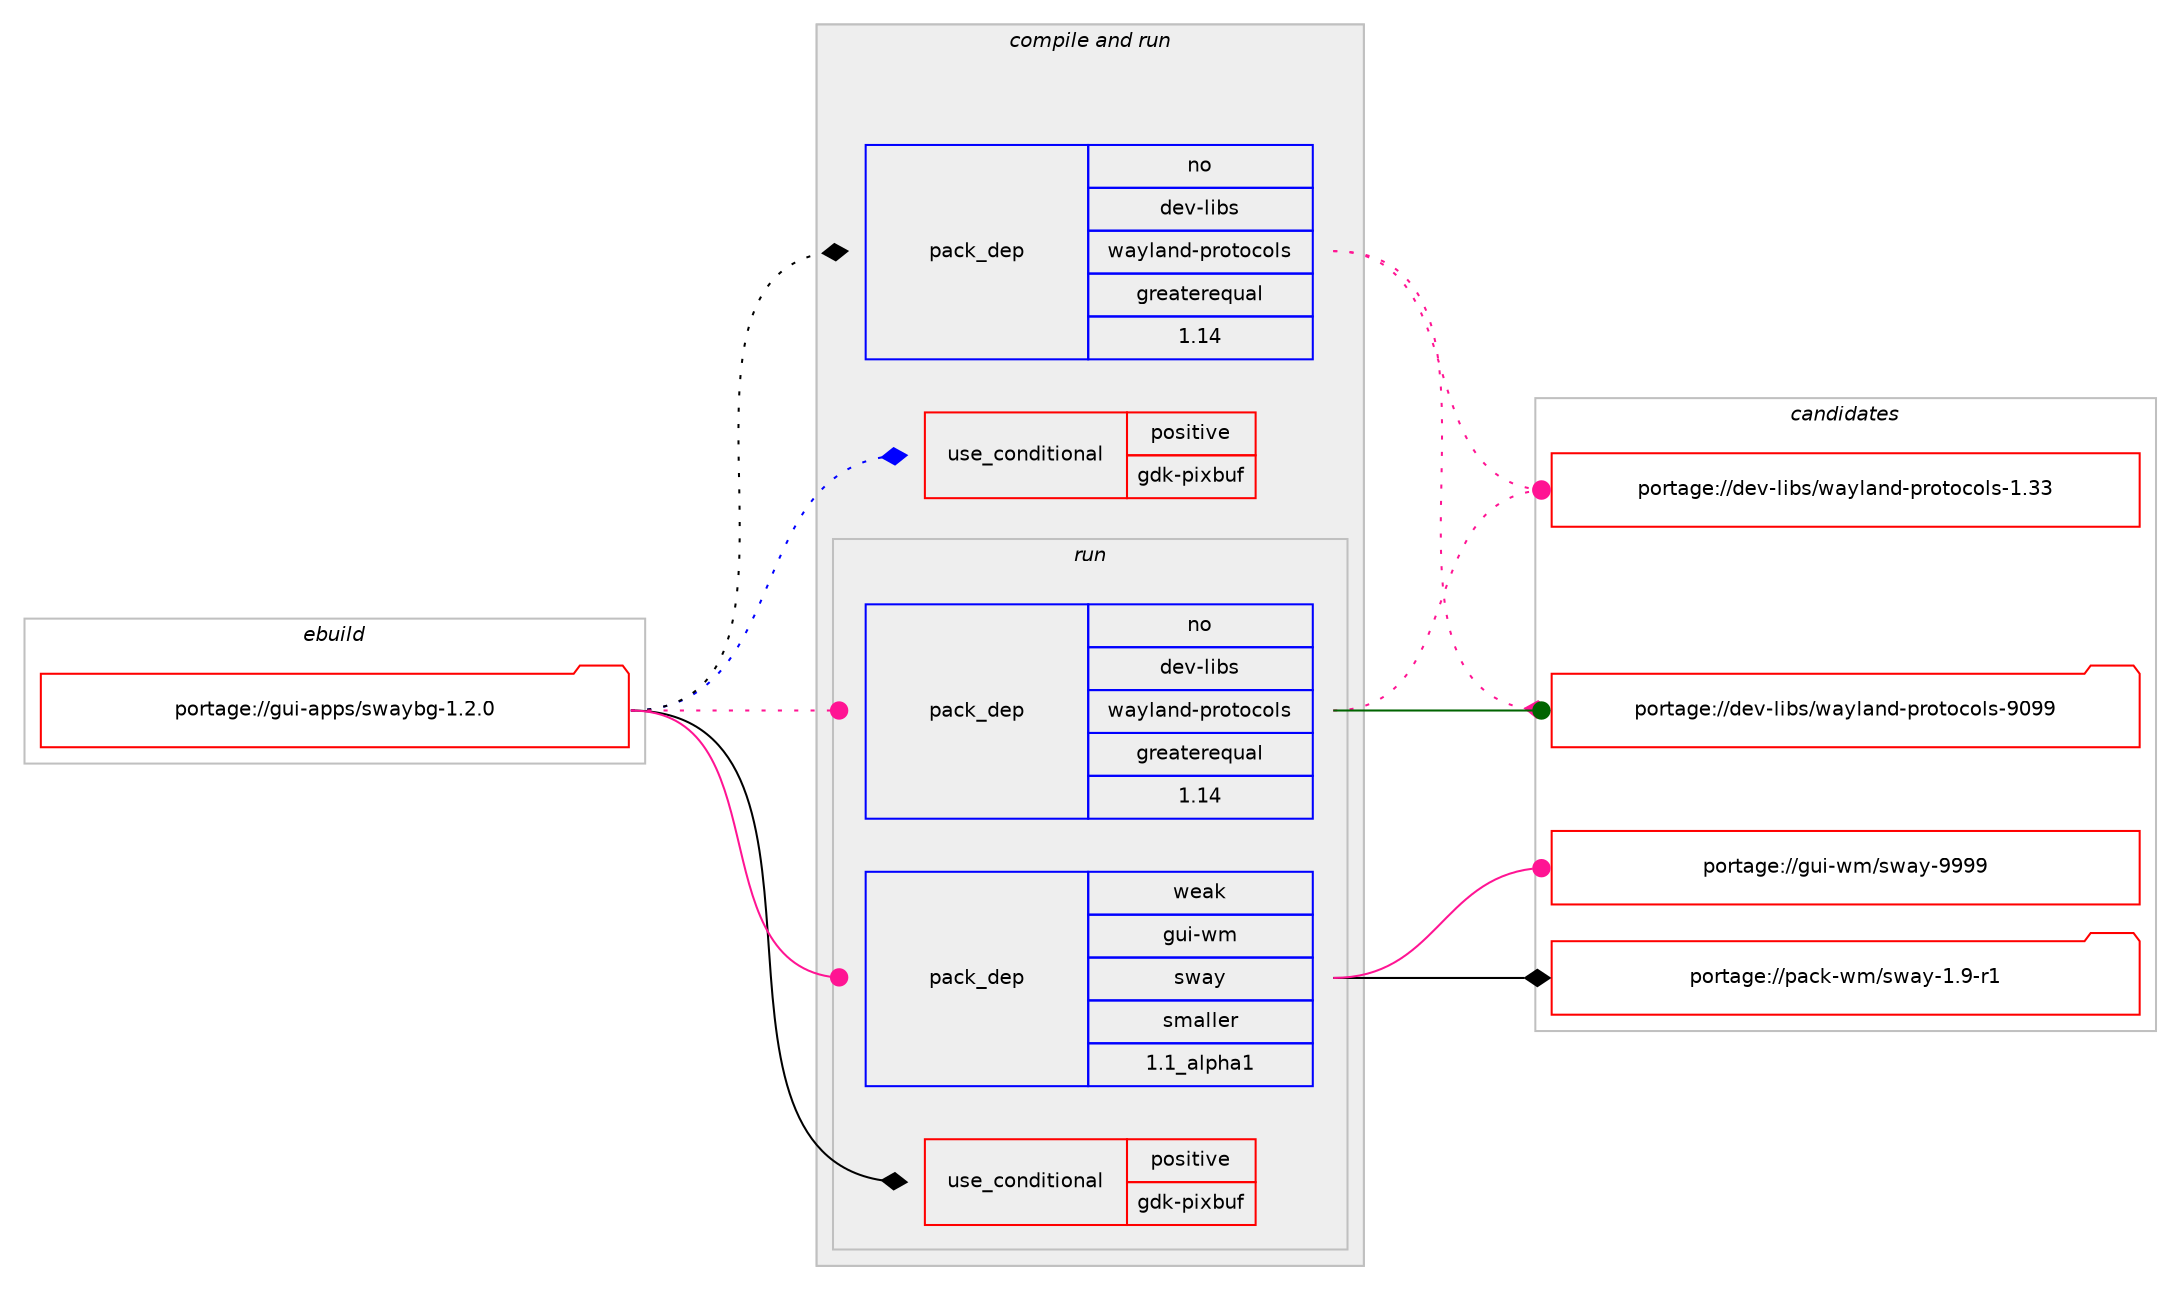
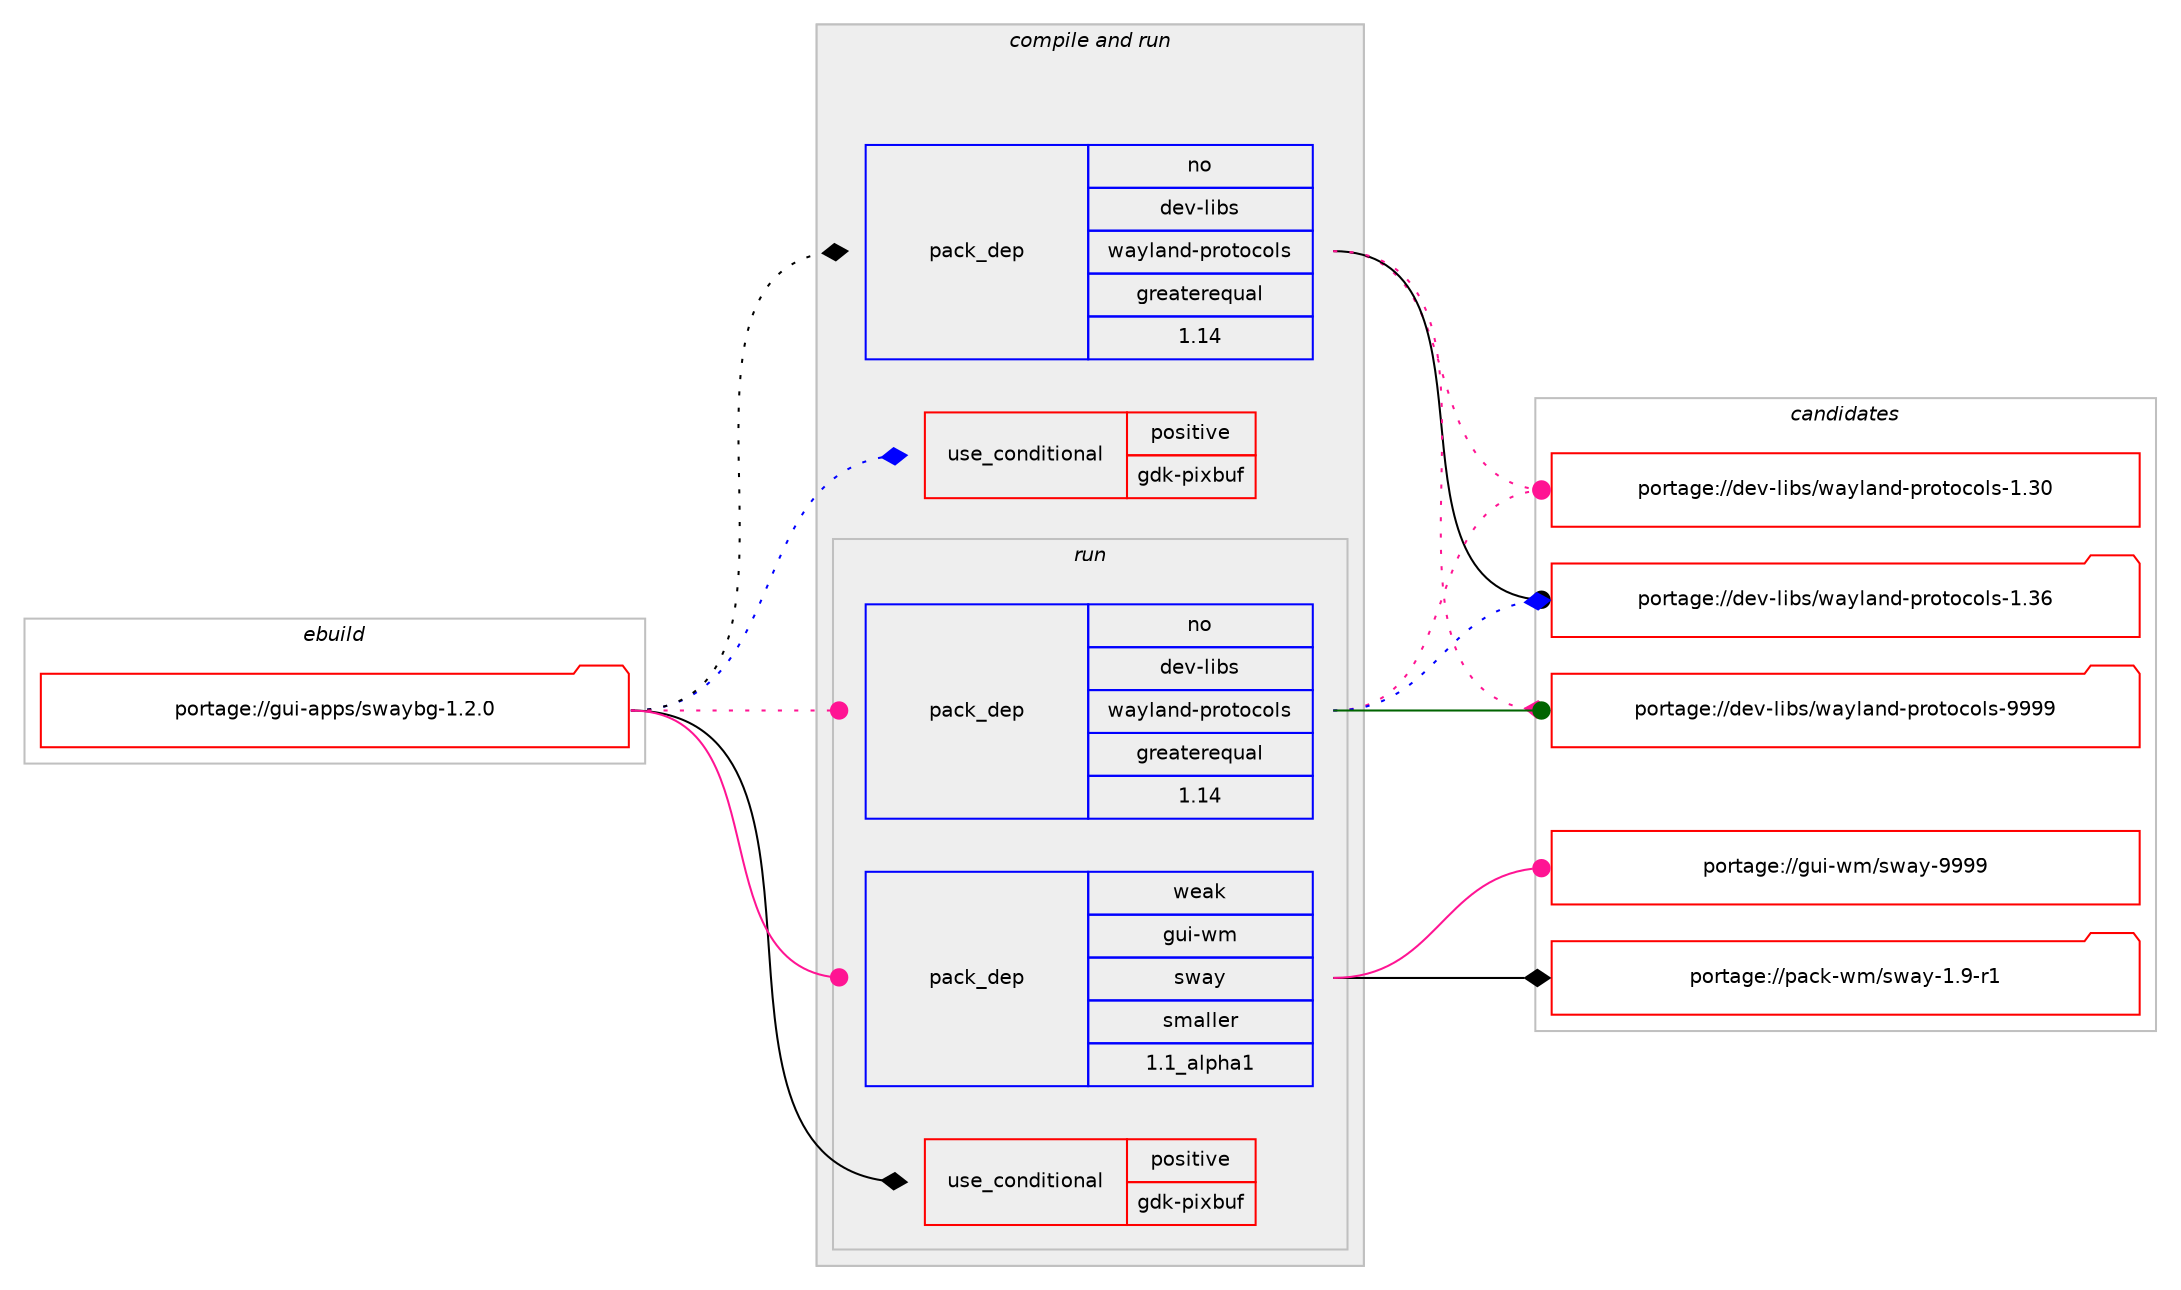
(1846, 490) -> (1846, 490)
none -> (1846, 600)
(1846, 710) -> (1846, 710)
